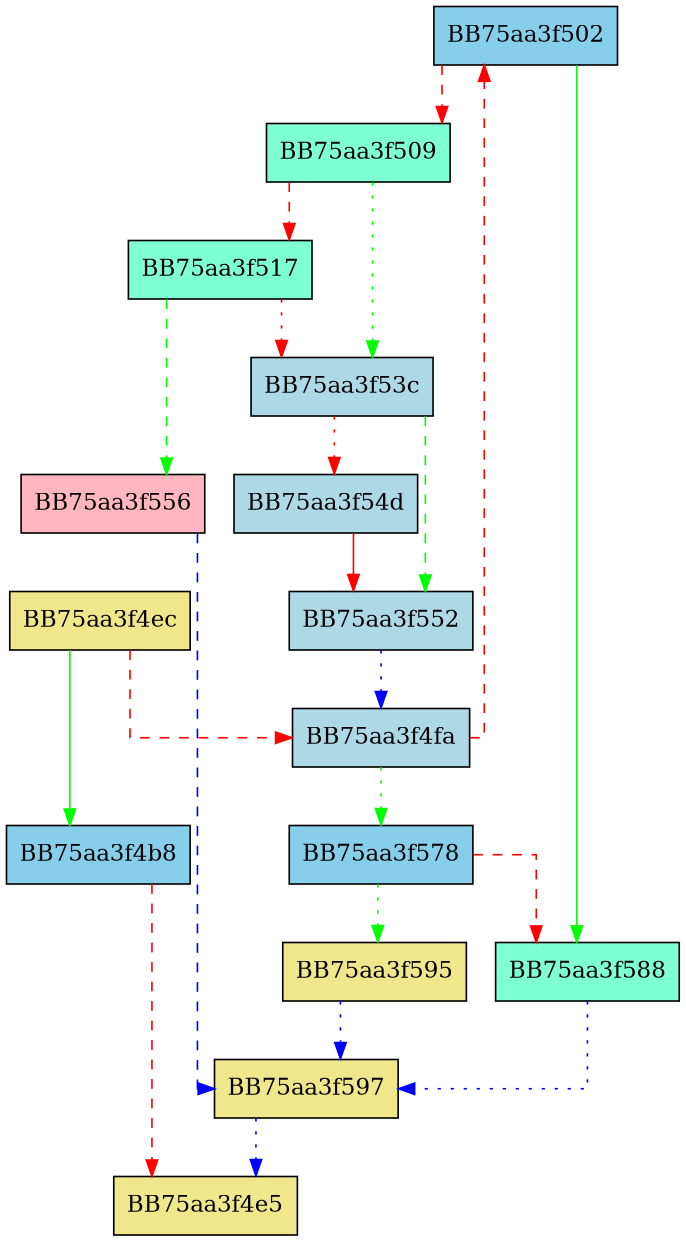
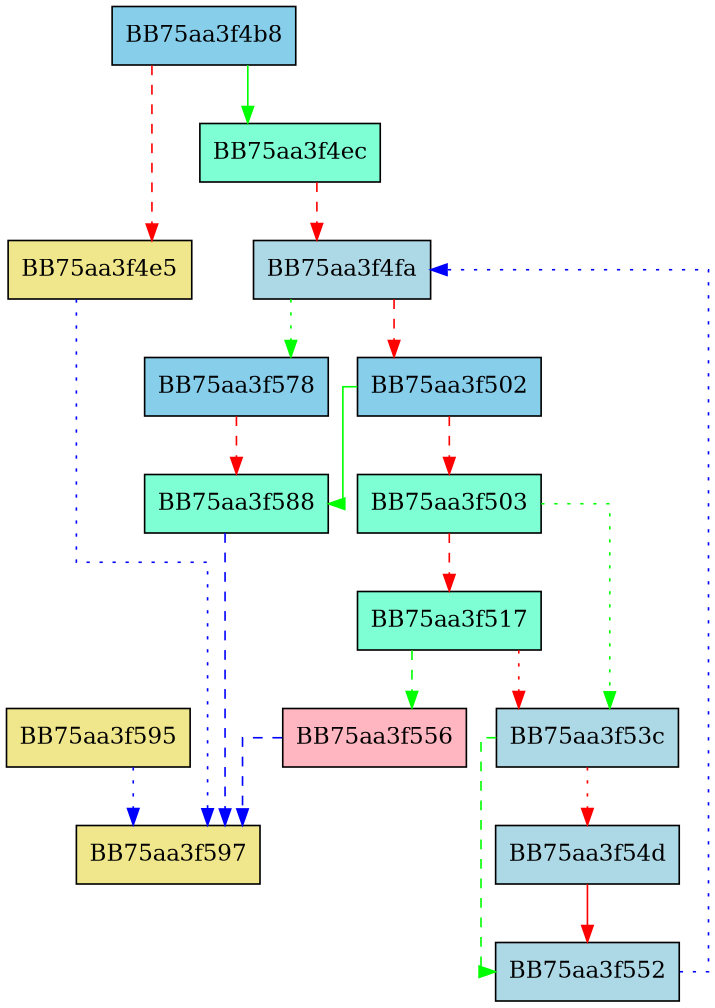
(358, 153) -> (449, 504)
(100, 621) -> (290, 153)
(70, 730) -> (248, 86)
(378, 905) -> none
(545, 1089) -> (225, 671)
(256, 1139) -> (134, 562)
